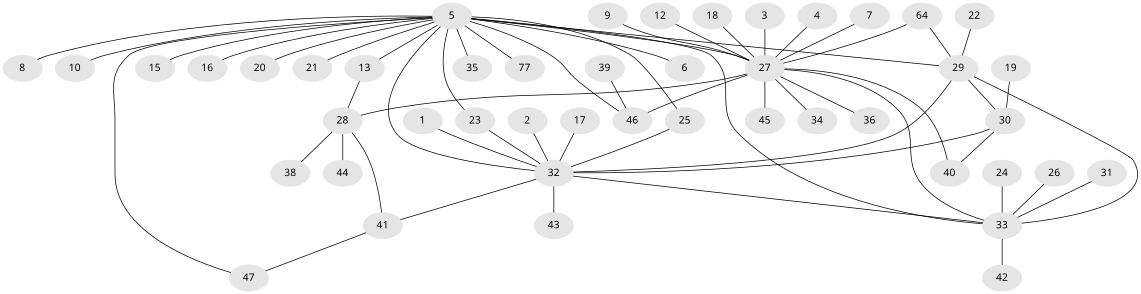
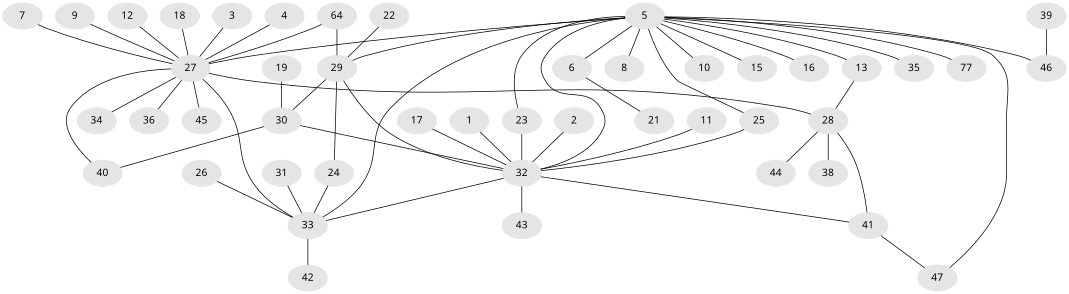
(380, 40) -> (614, 95)
(260, 68) -> none
(697, 93) -> none
none -> (707, 121)
(1120, 151) -> (336, 121)
